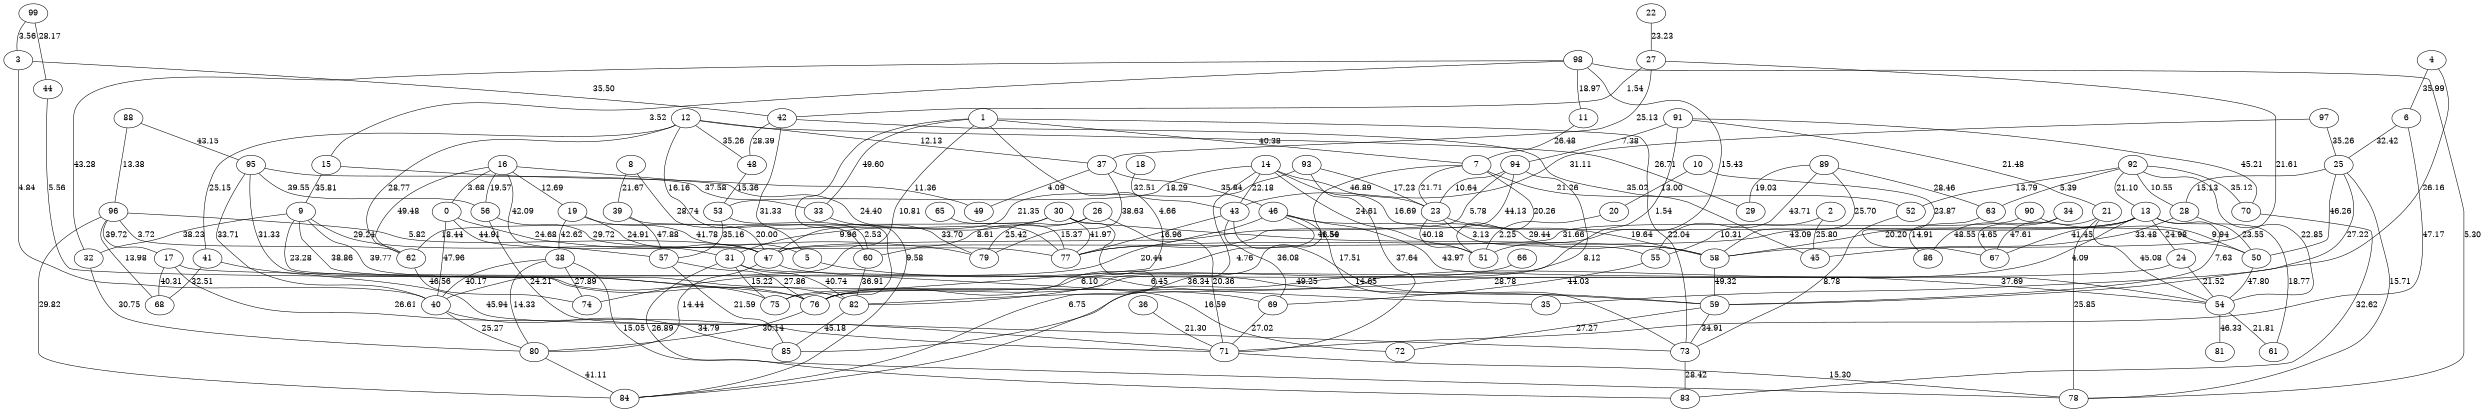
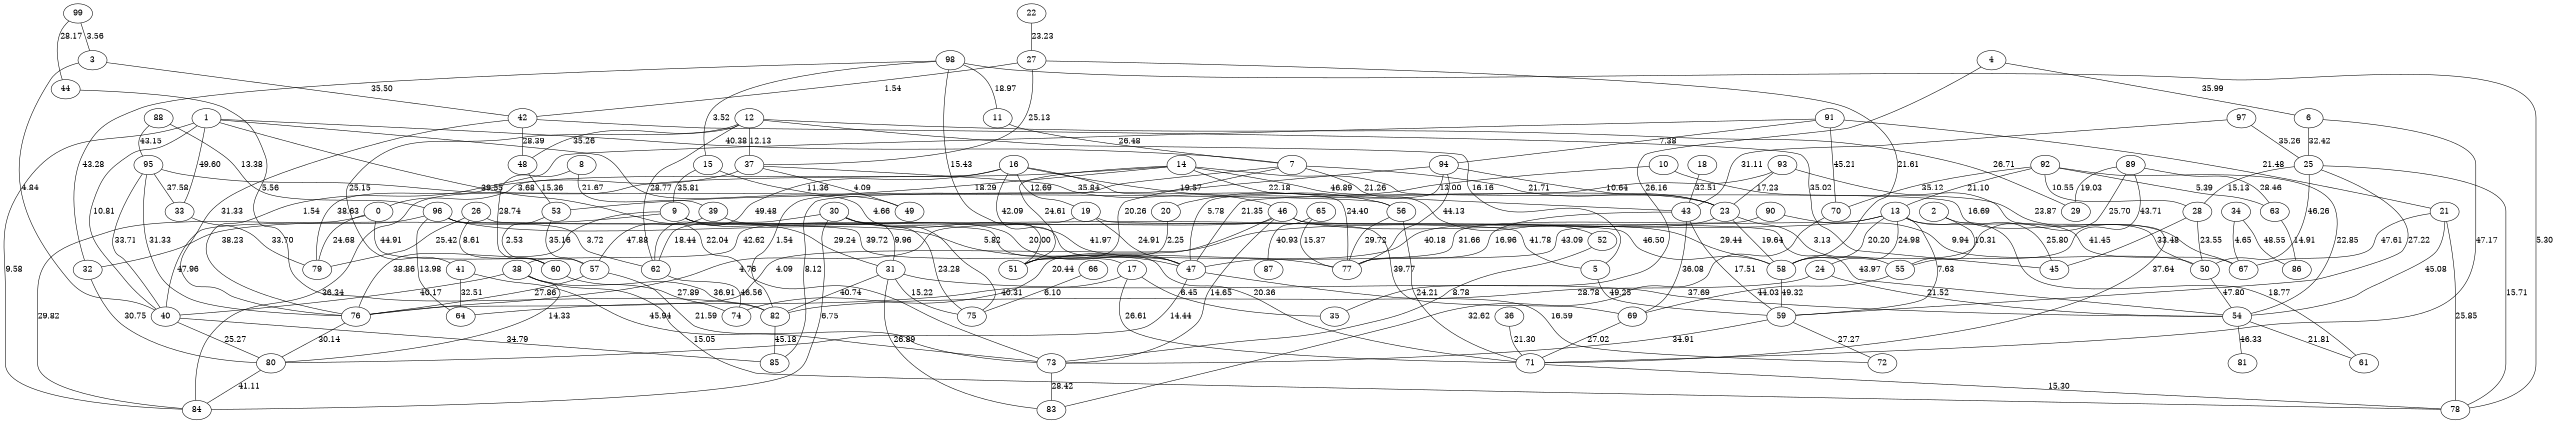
(2020, 184) -> none
none -> (1269, 270)
(160, 305) -> (461, 317)
(726, 310) -> (827, 332)
